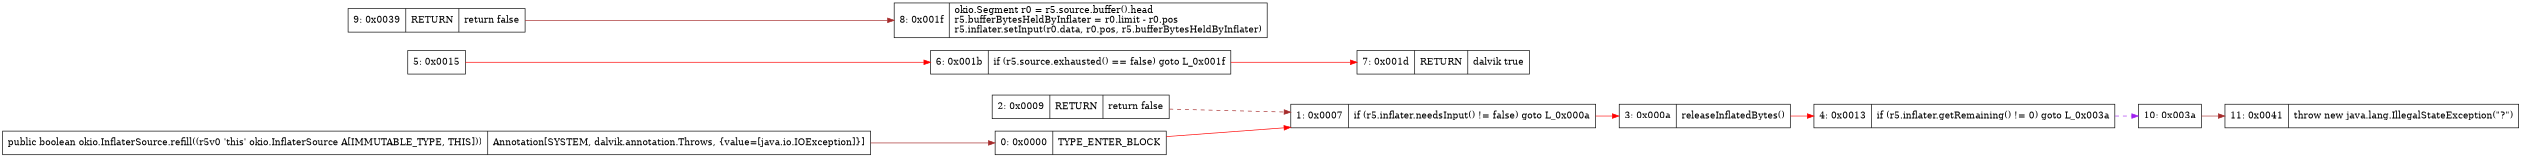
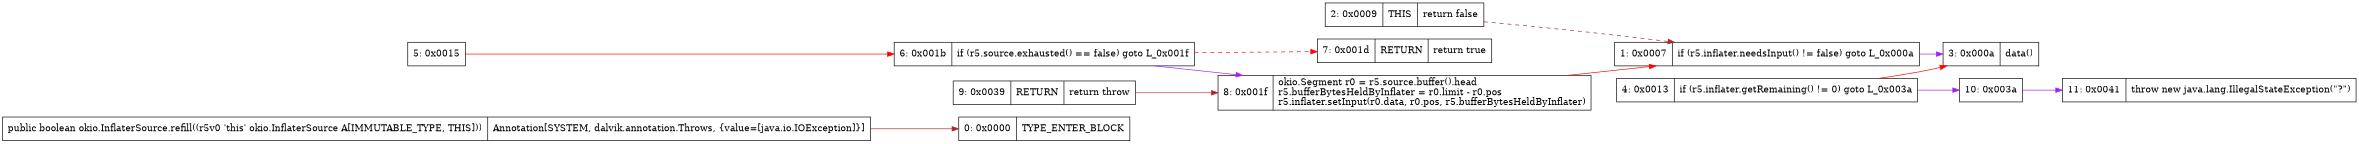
(492, 20) -> (1100, 92)
(1291, 62) -> (1253, 52)
(1499, 62) -> (1460, 50)
none -> (1195, 70)
(1076, 107) -> (1400, 14)
(1604, 116) -> (1928, 54)
(1733, 116) -> (2019, 54)
(1799, 116) -> (1910, 74)
(2123, 116) -> (1935, 90)
(2210, 116) -> (2039, 90)
(1225, 132) -> (1608, 71)
